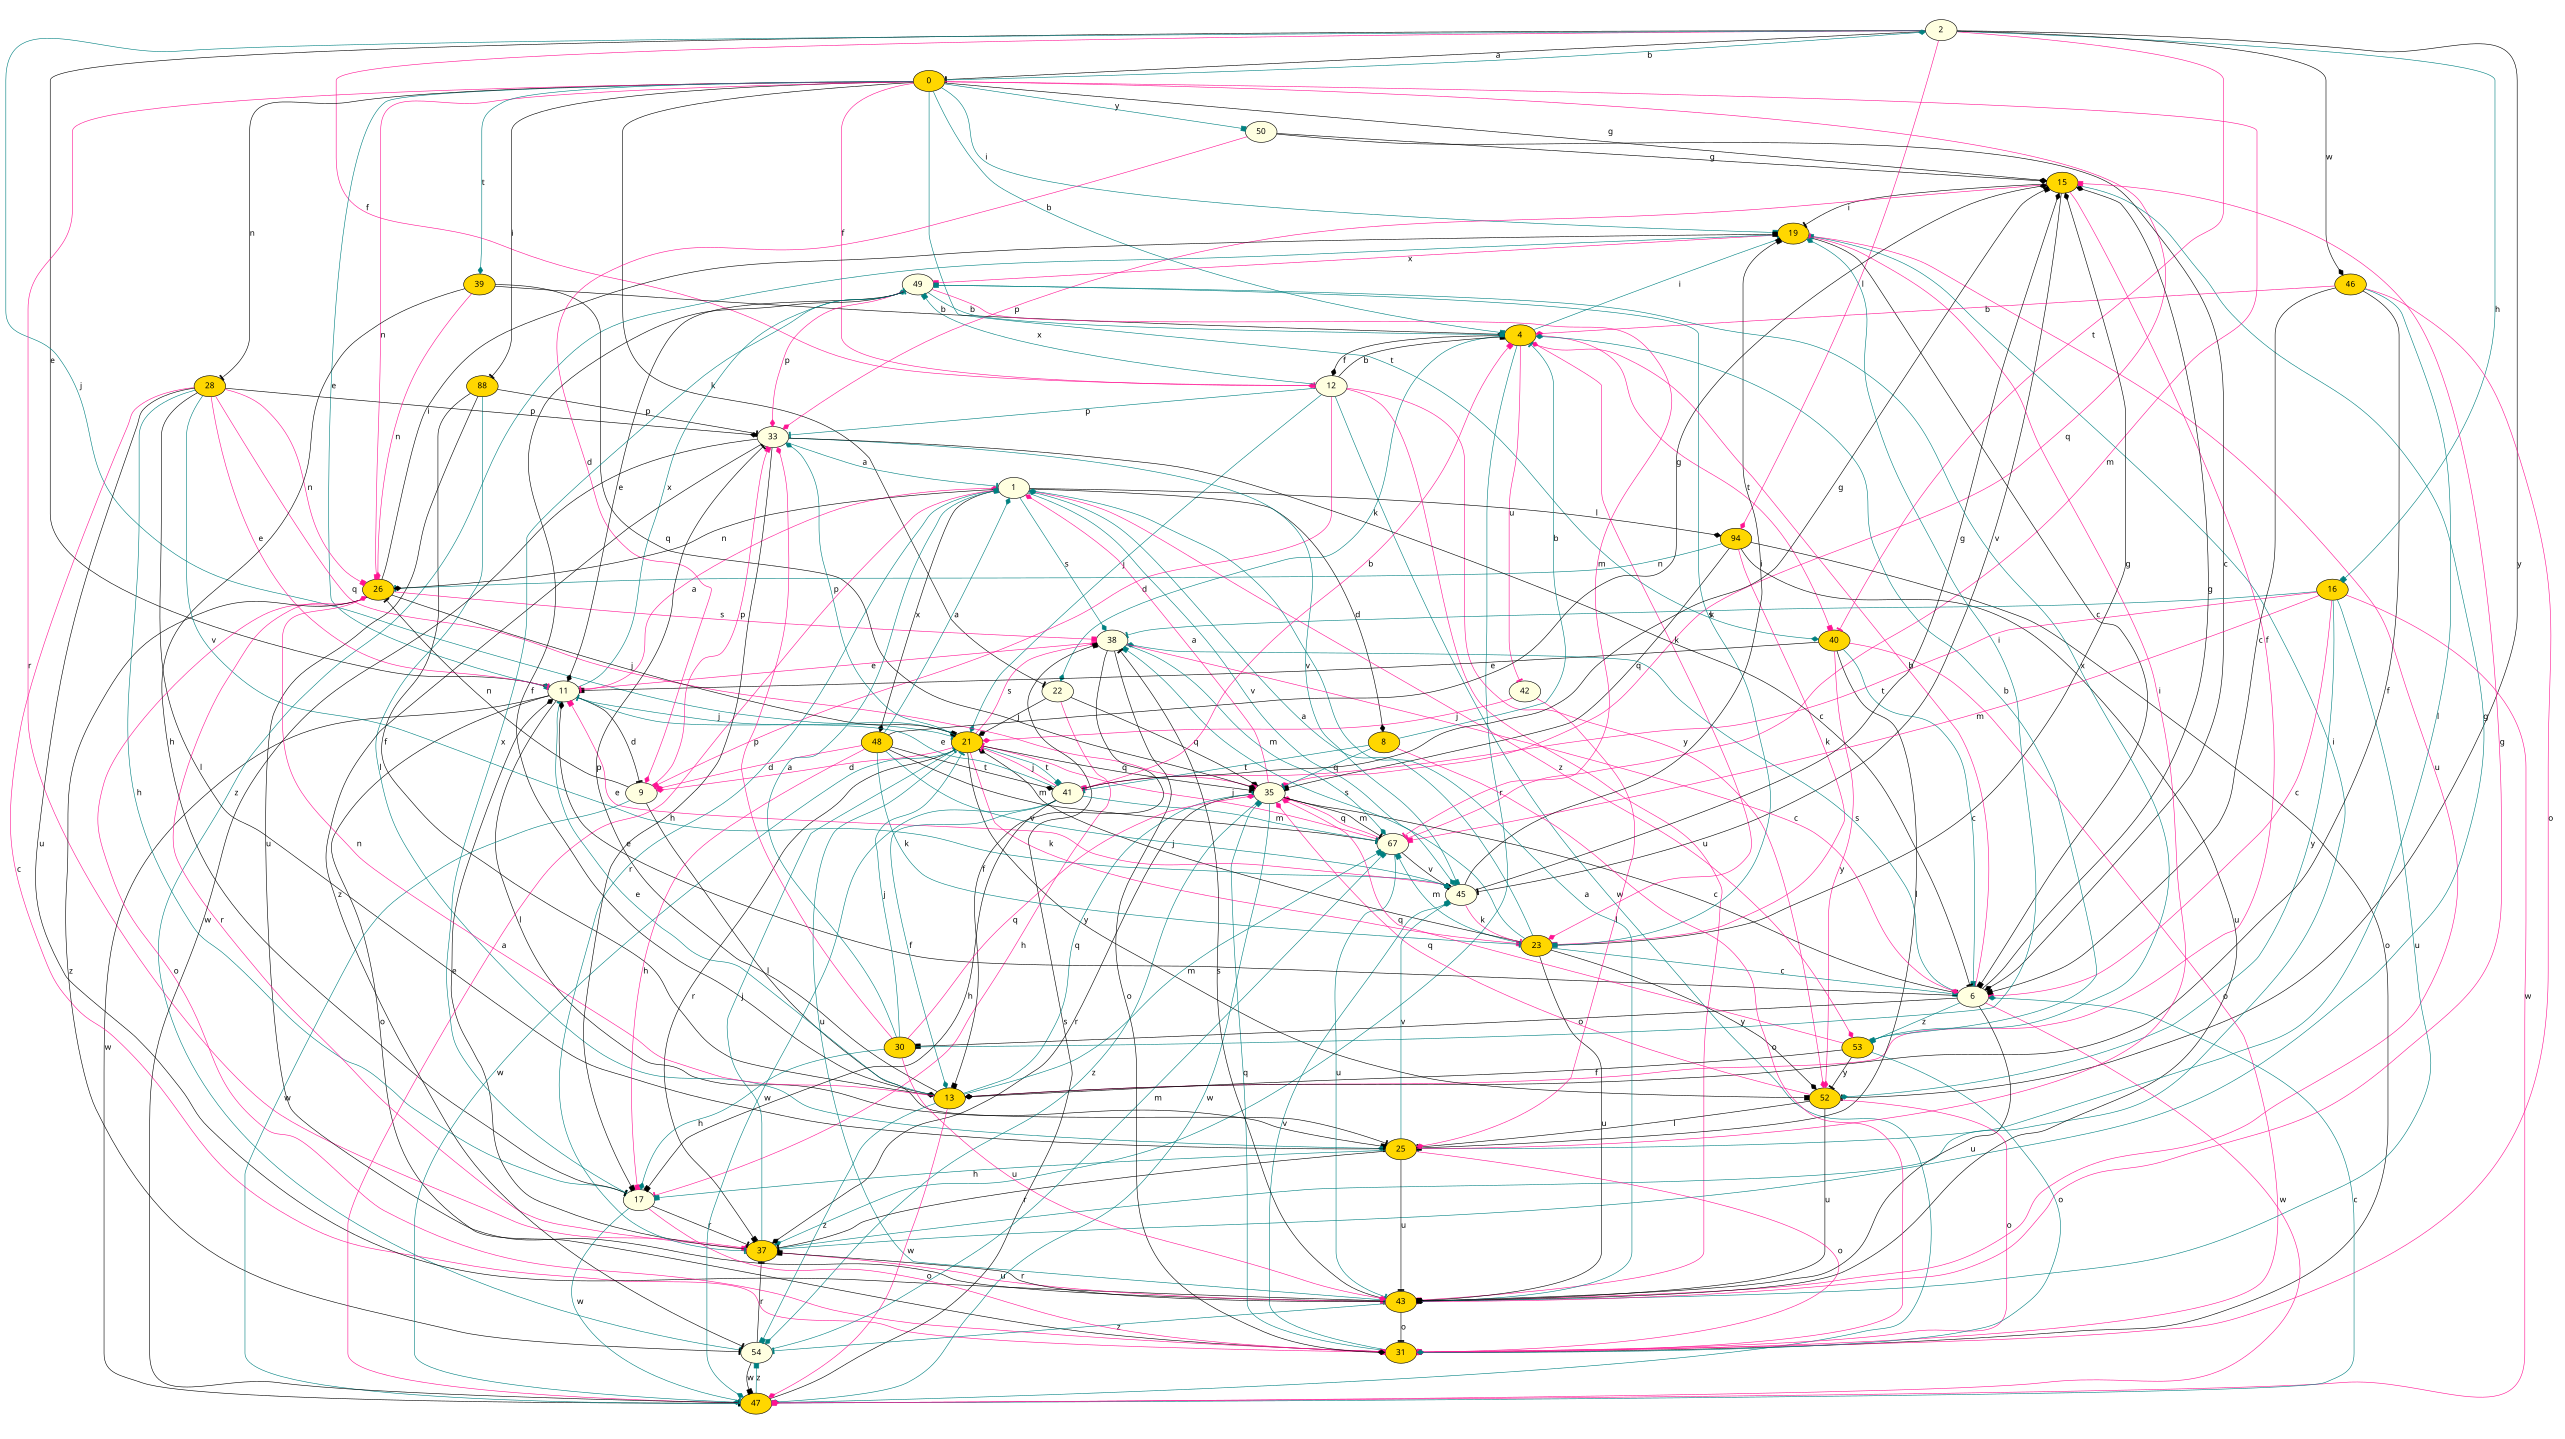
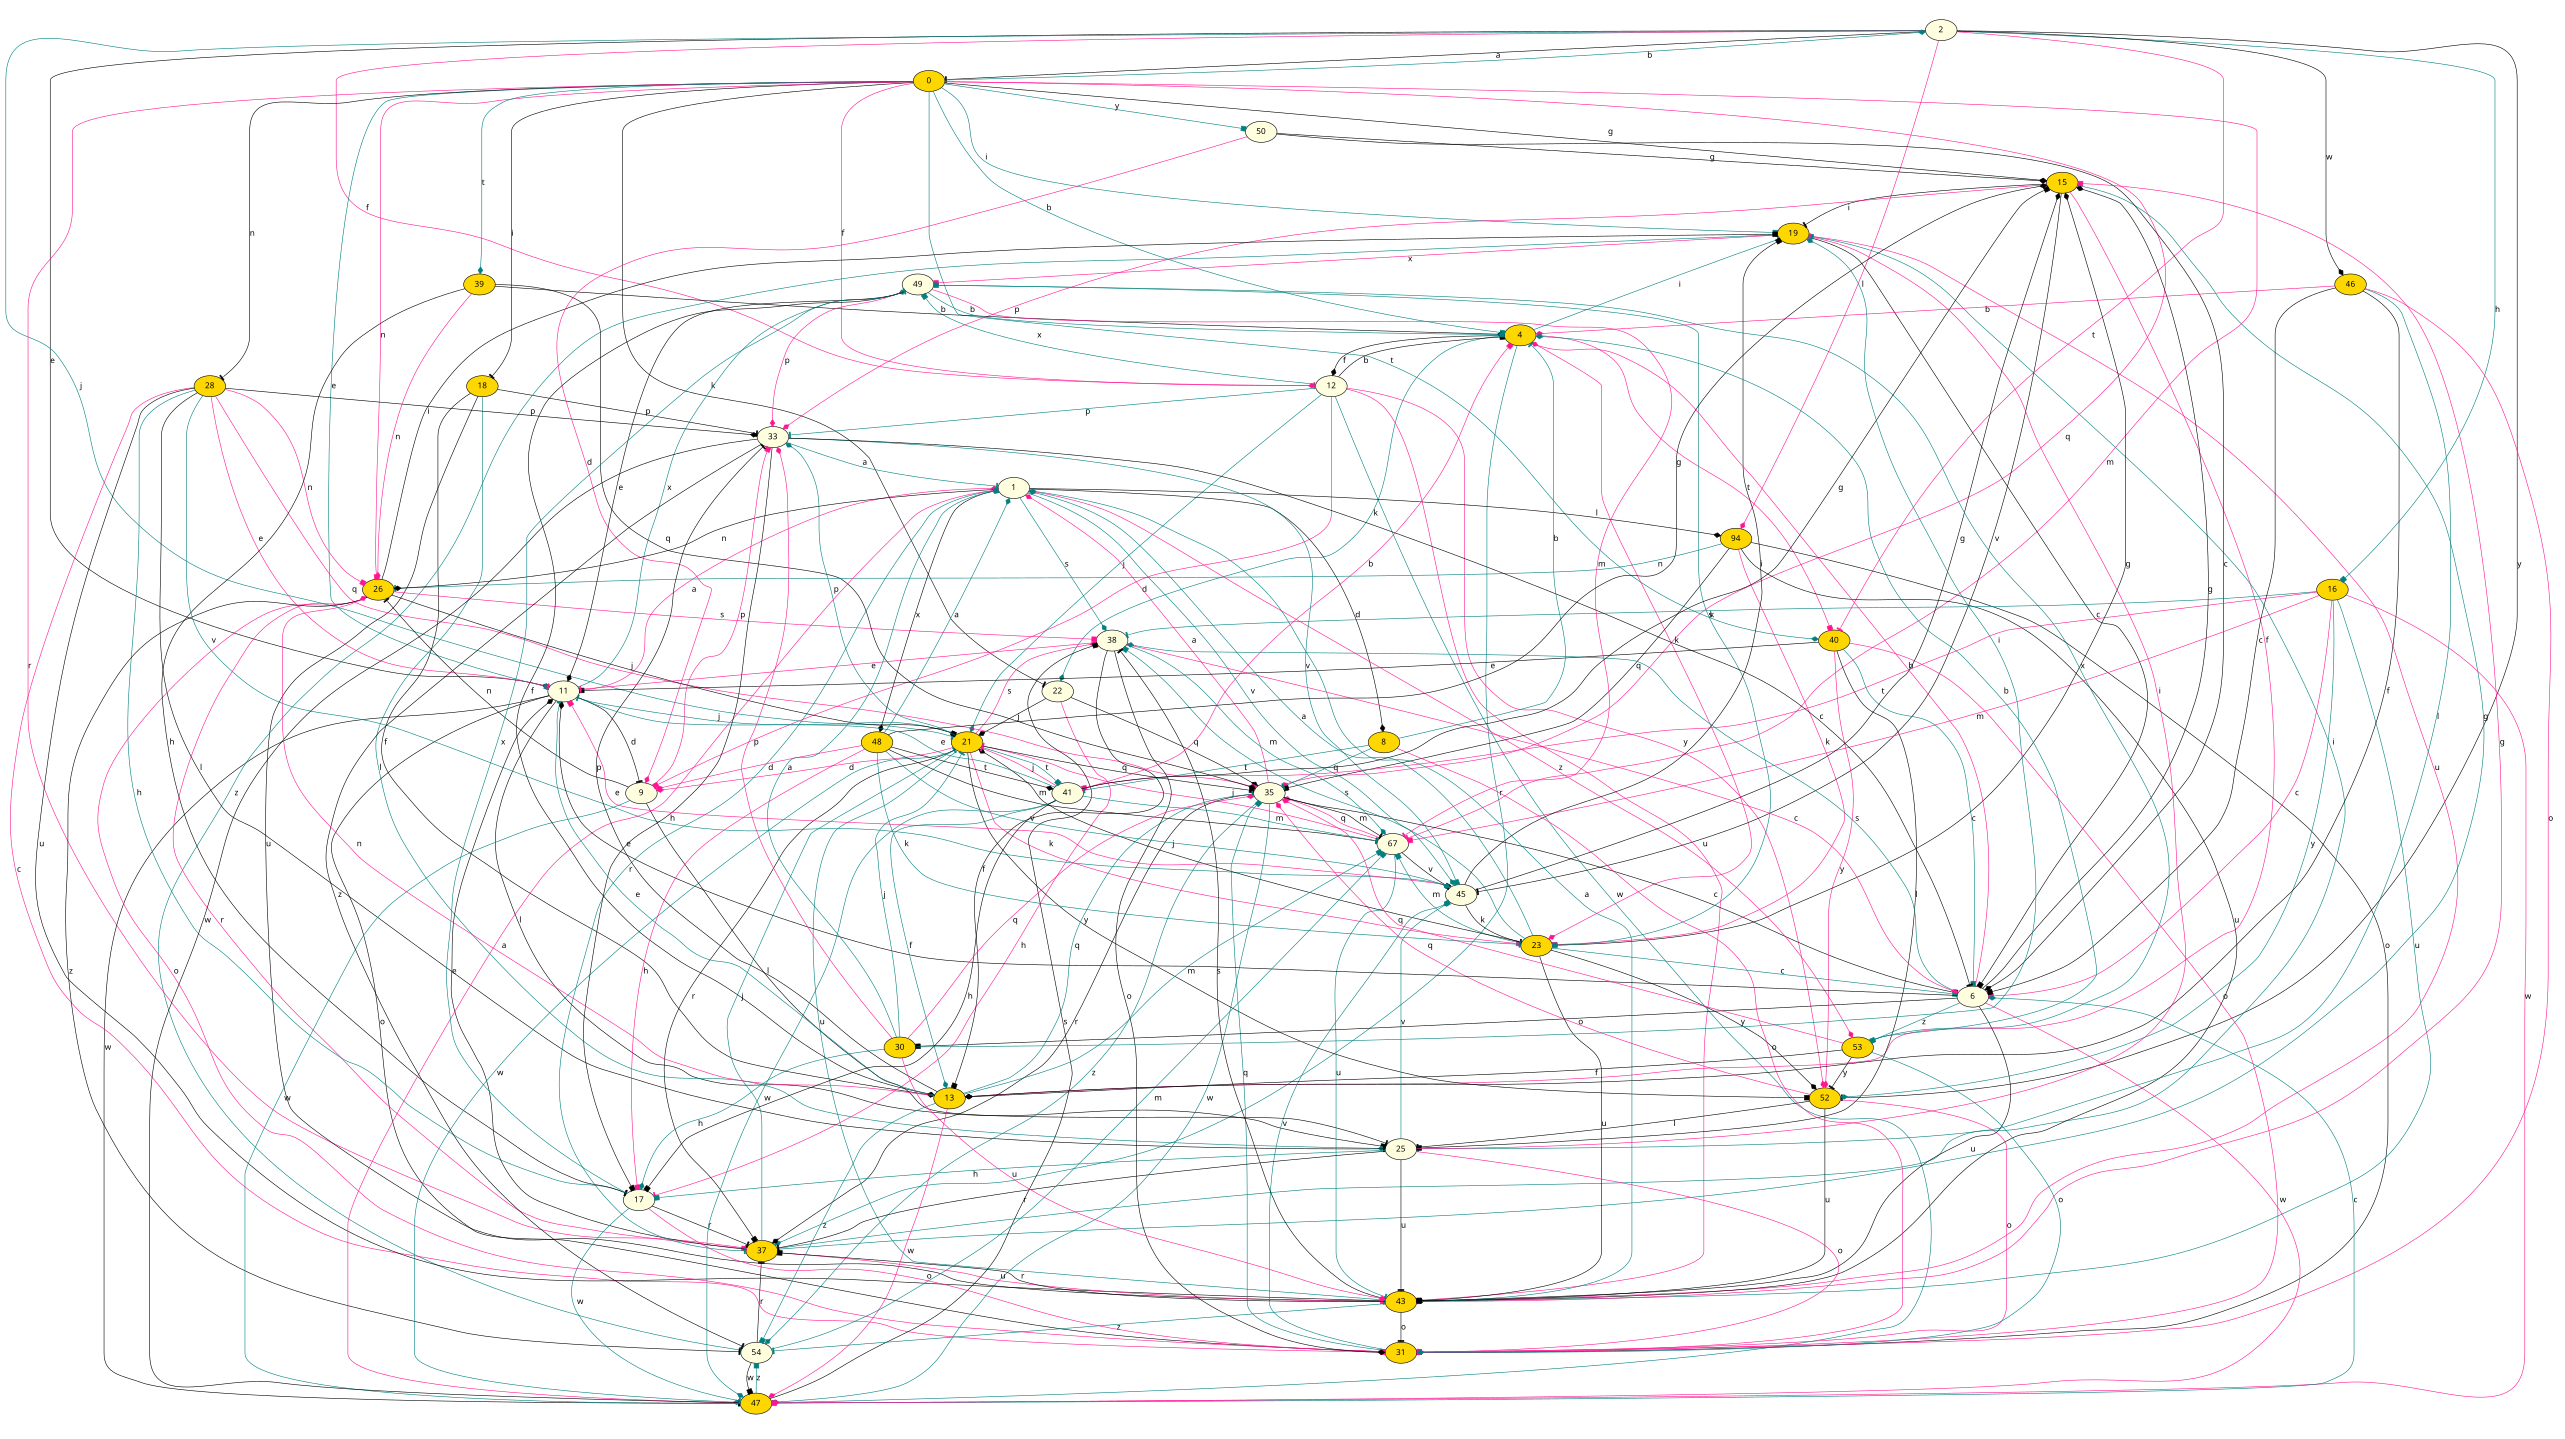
(482, 386) -> (482, 386)
(1525, 691) -> none
(1489, 930) -> (1489, 930)
(1401, 1149) -> (1401, 1149)
